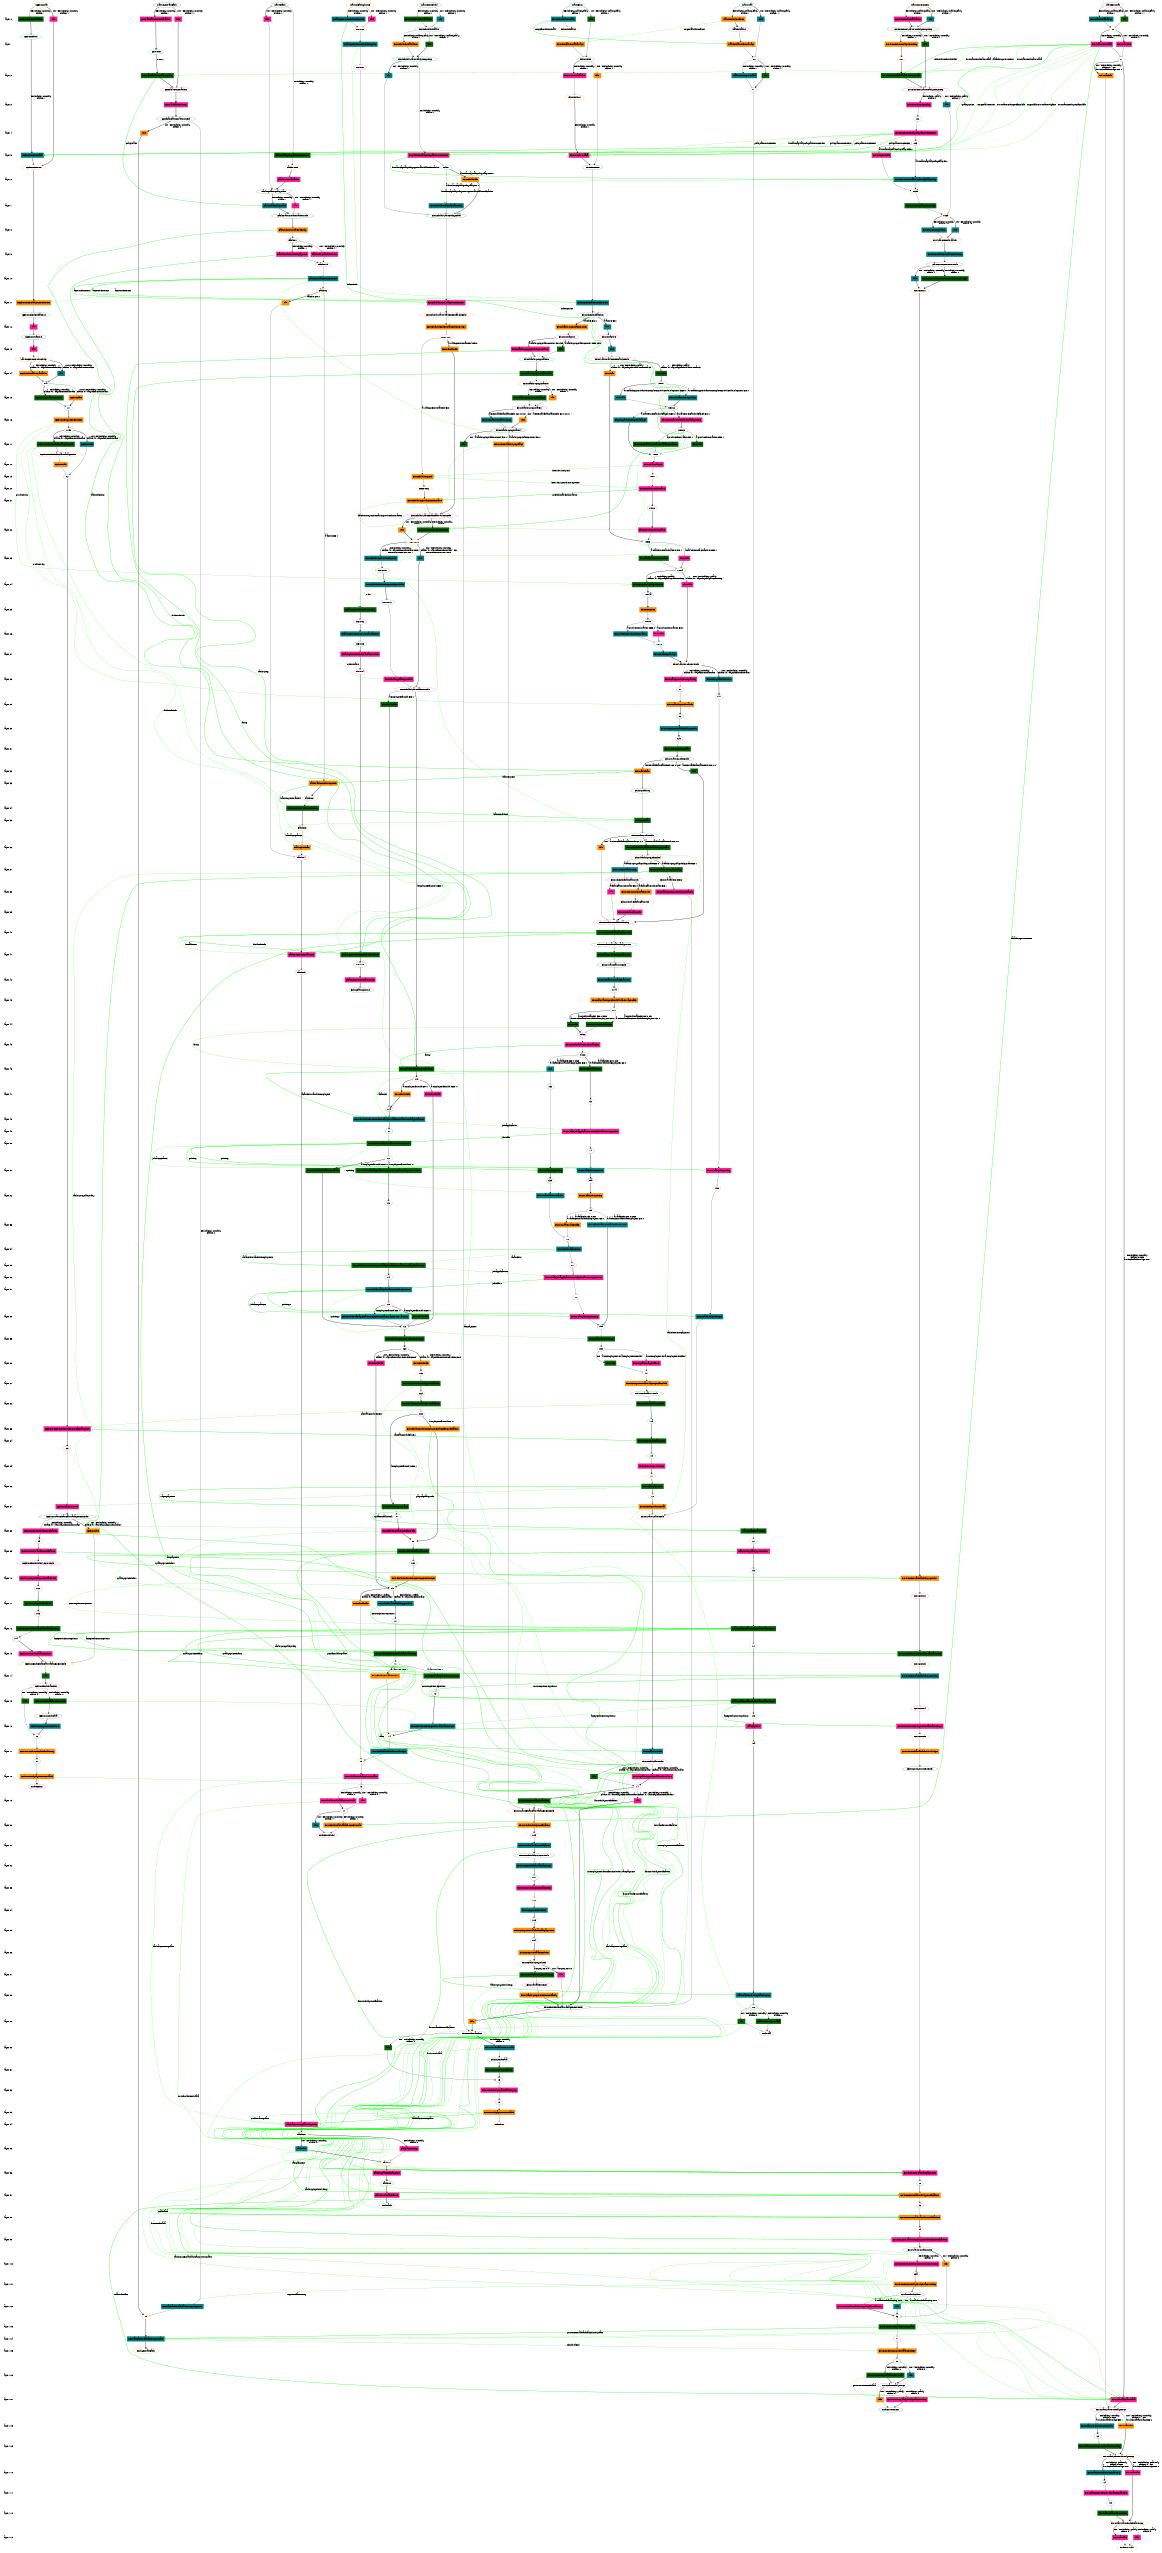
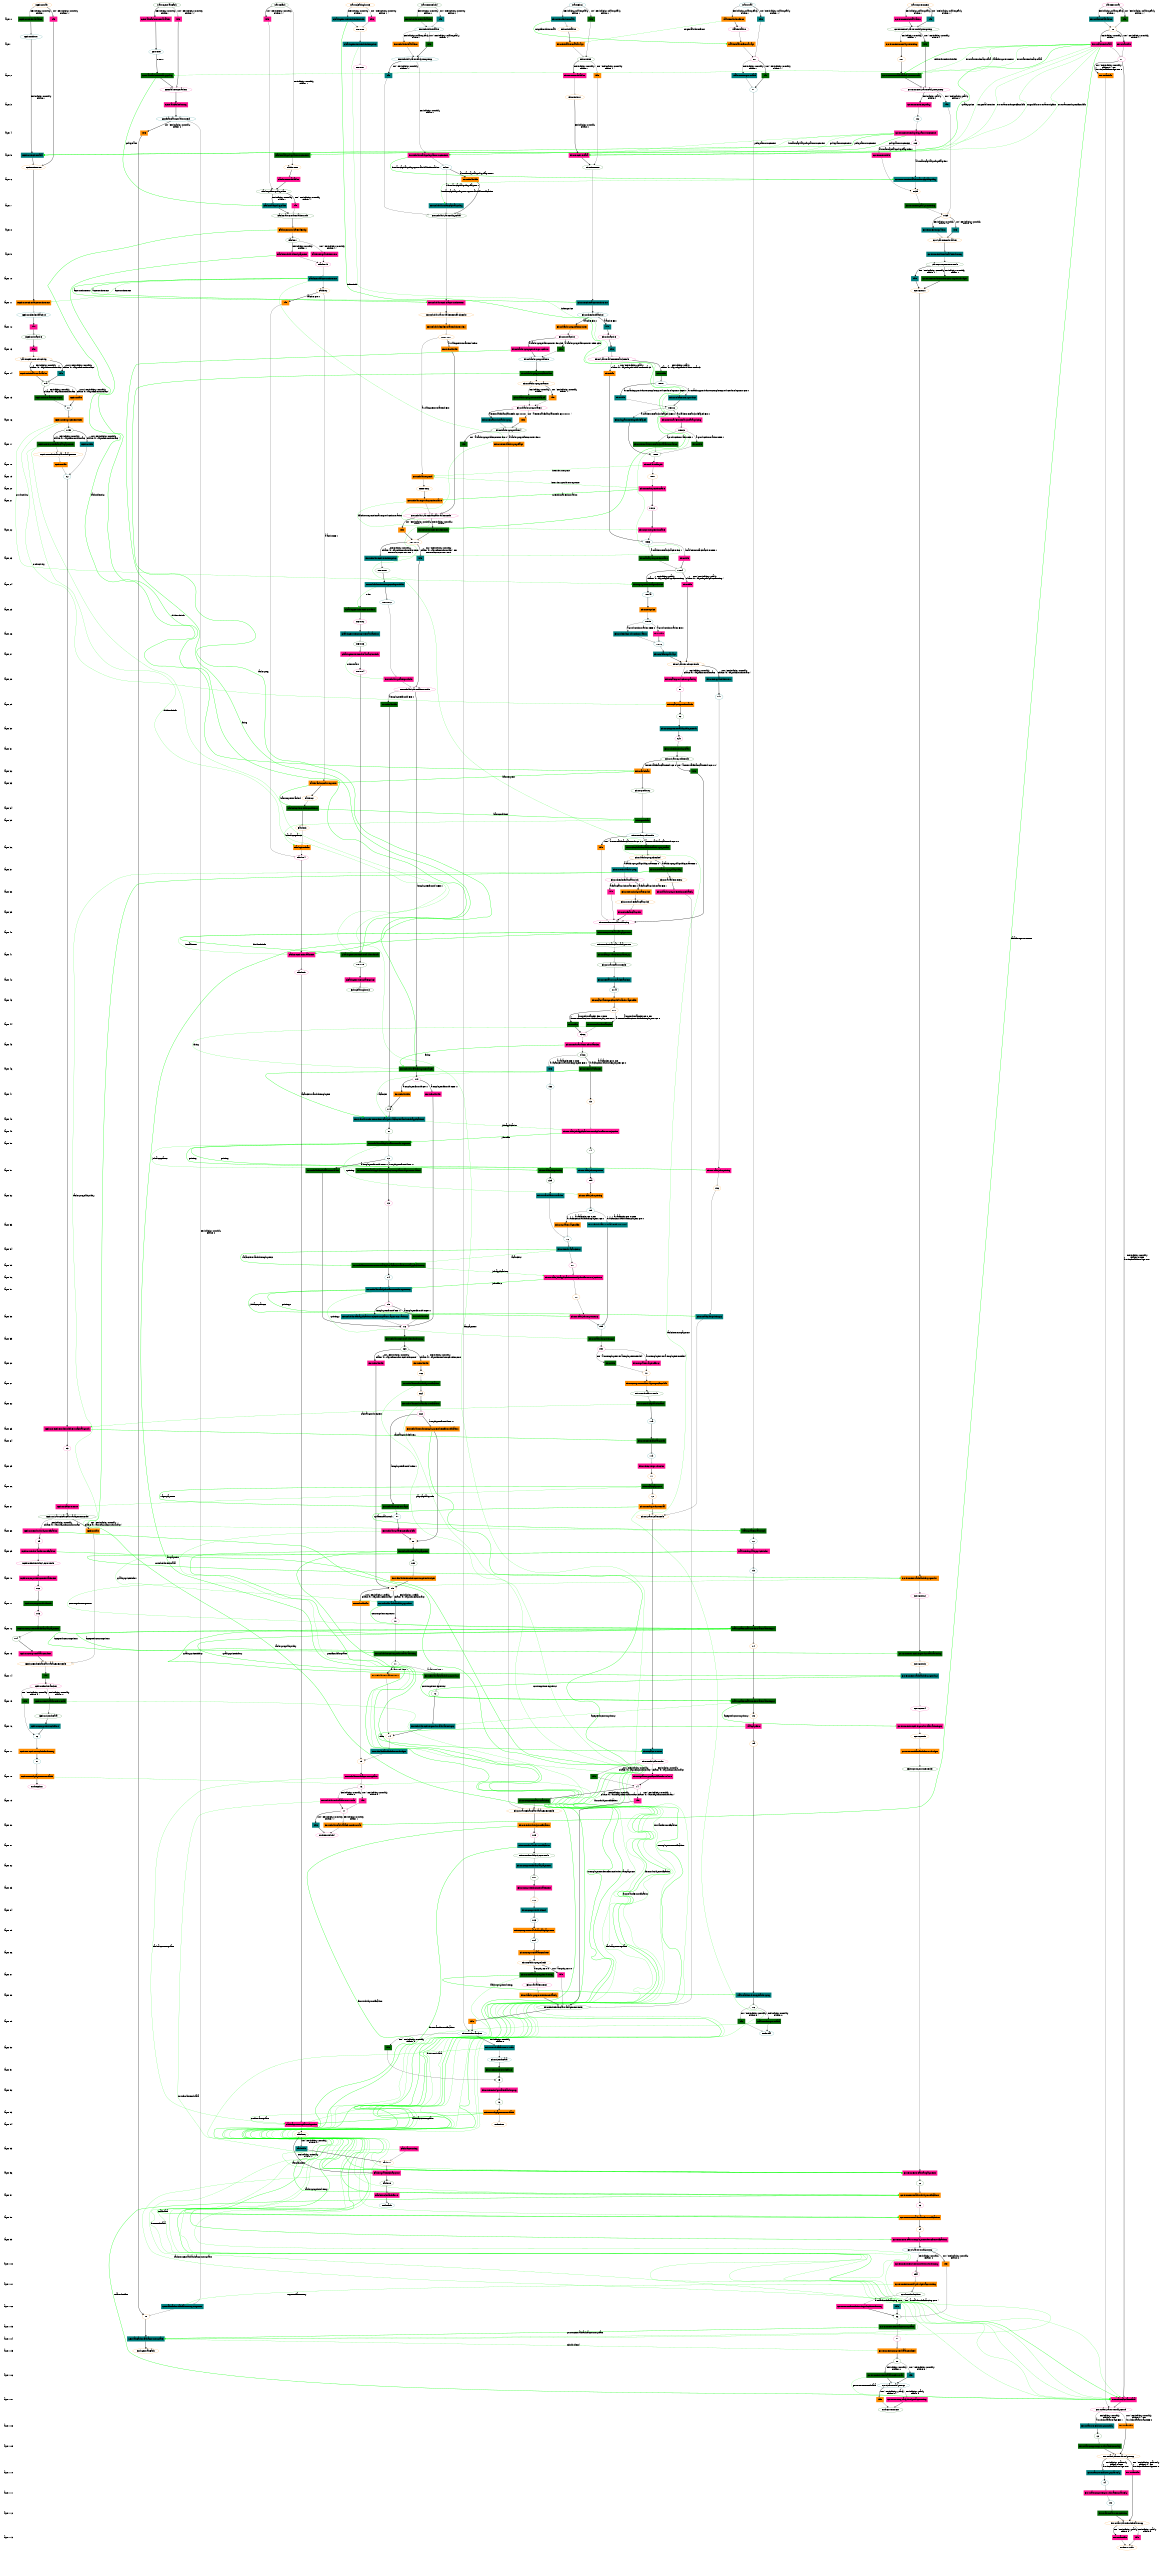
none -> (569, 36)
(165, 1563) -> (165, 1563)
(358, 2136) -> (319, 2169)
(1111, 2410) -> (1111, 2410)
